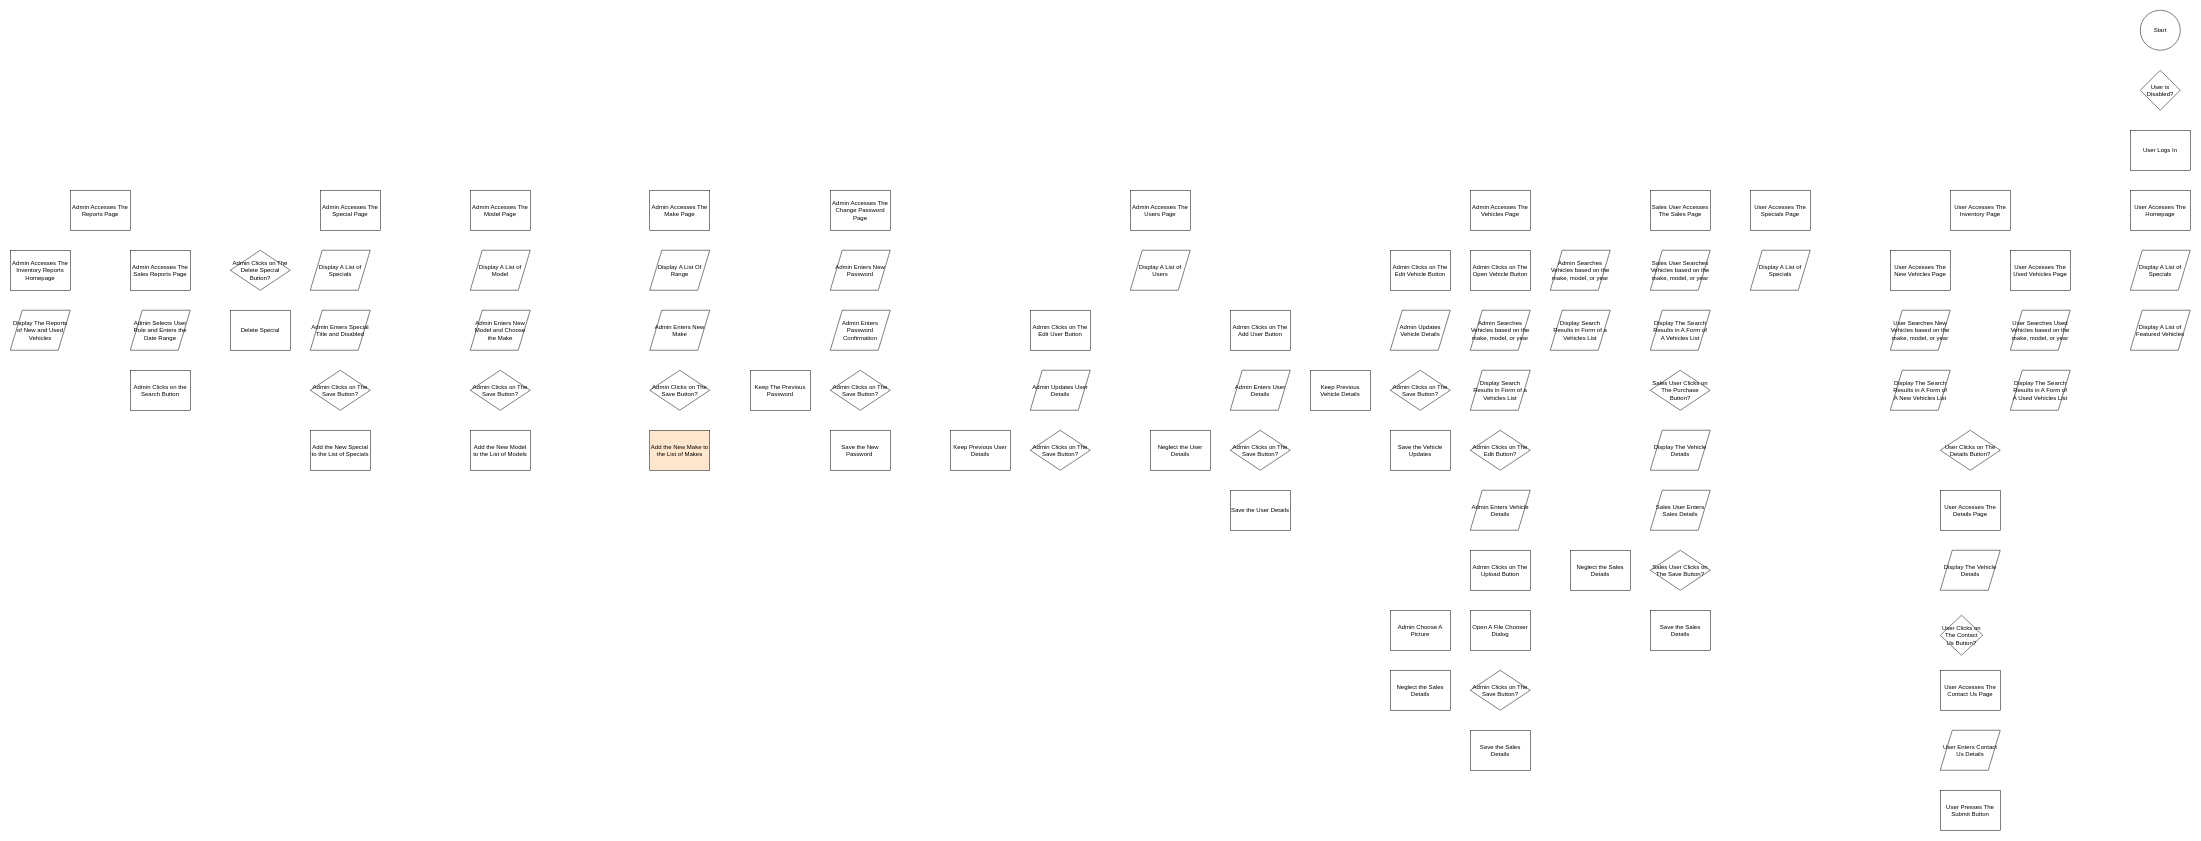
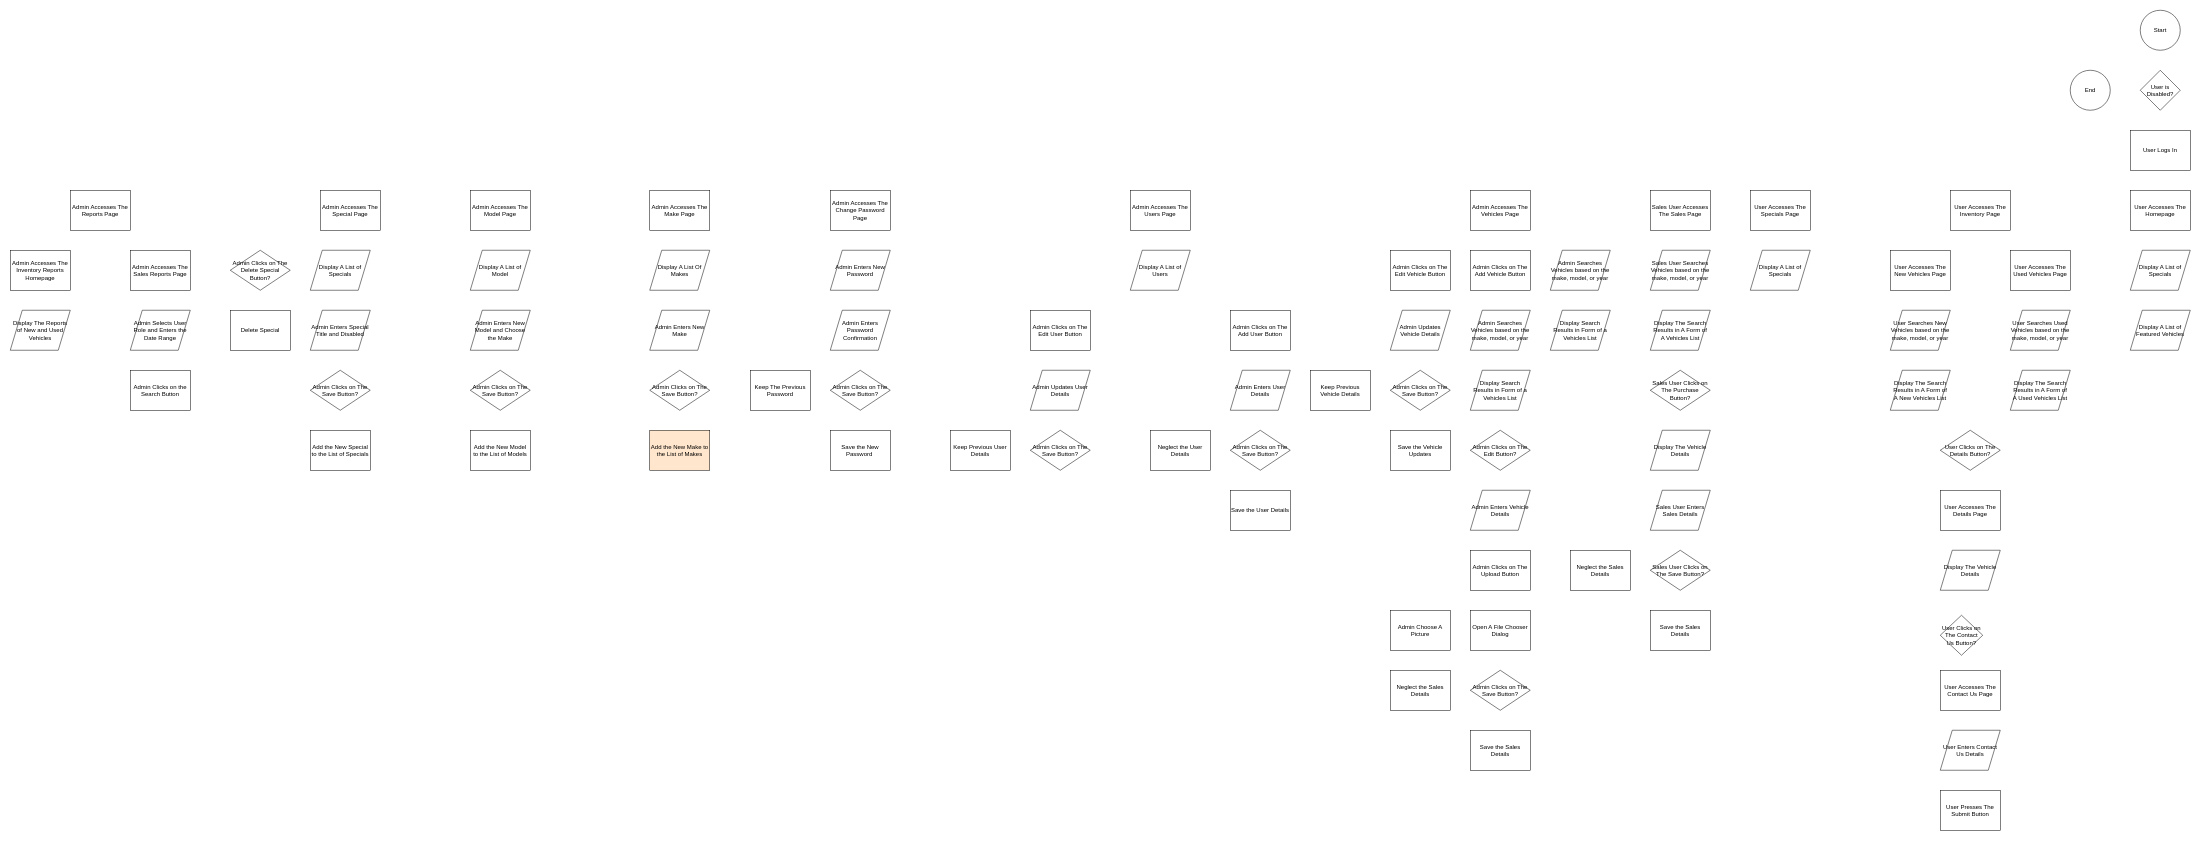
none -> (2090, 90)
(680, 270) -> (680, 270)
(1500, 270) -> (1500, 270)
